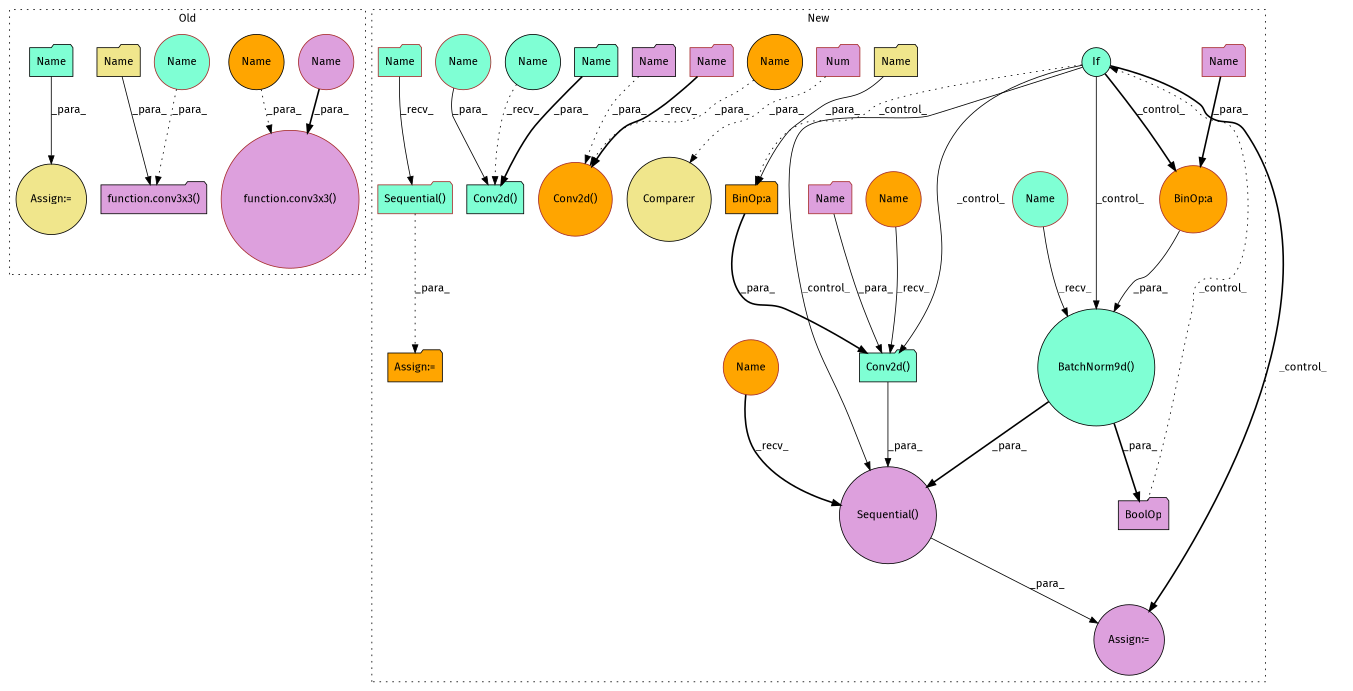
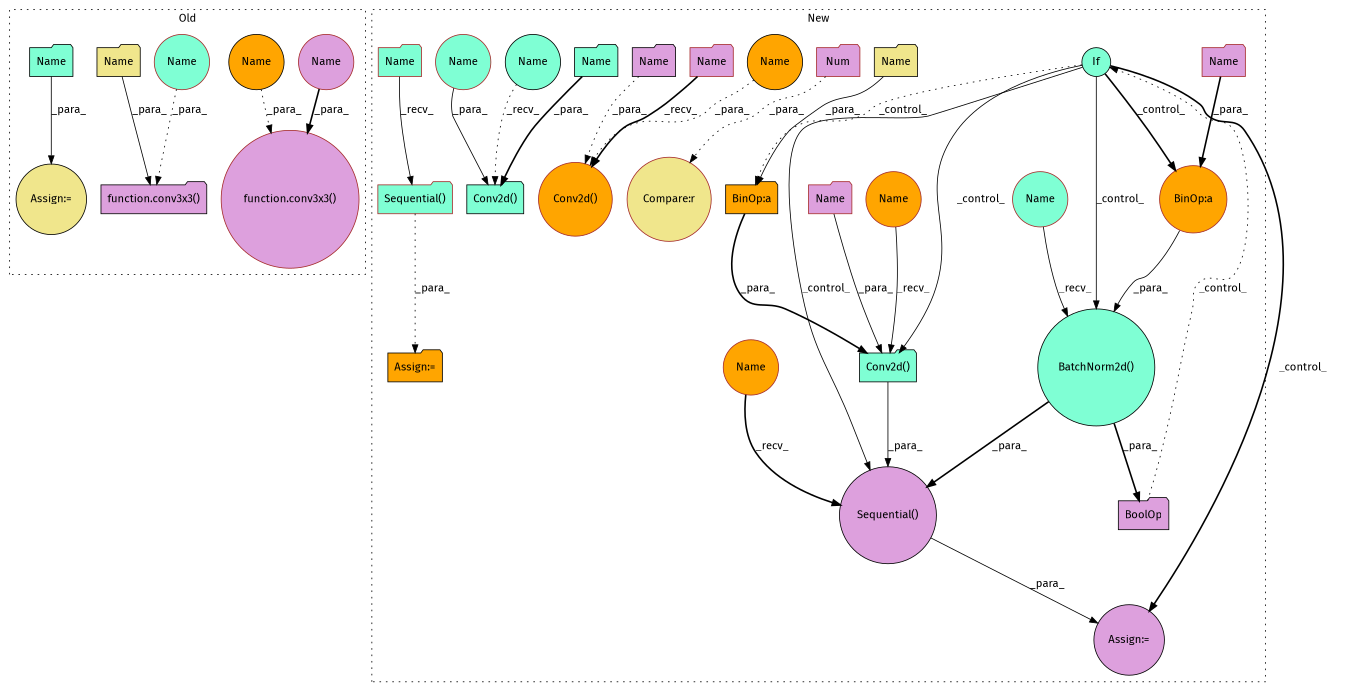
(669, 199) -> (669, 199)
(1096, 367) -> (1096, 367)
